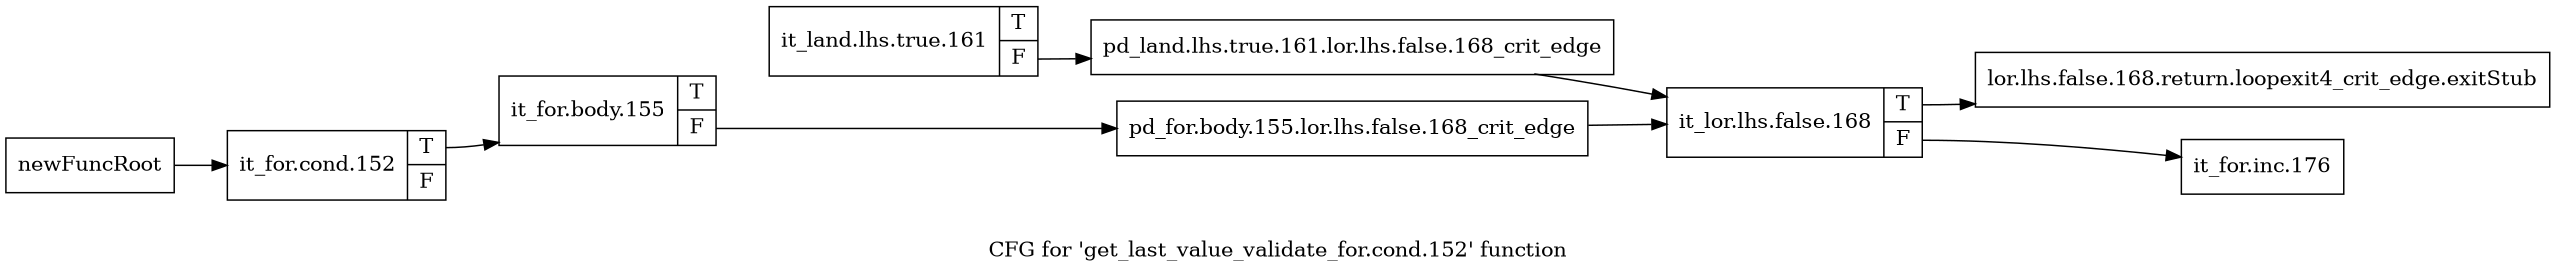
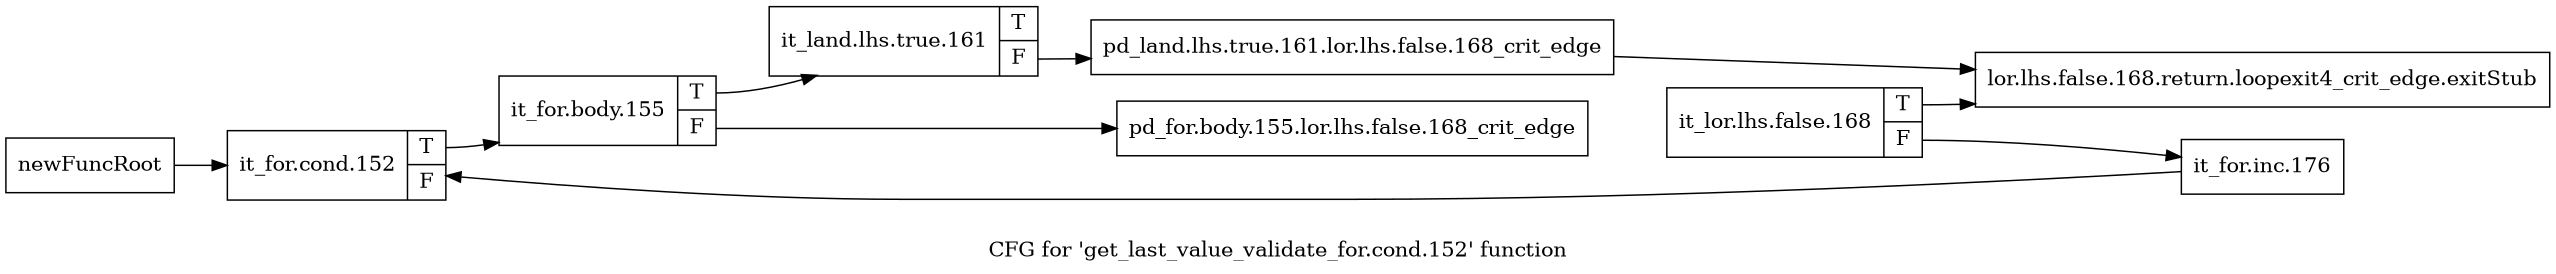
(1593, 84) -> (1787, 63)
none -> (760, 89)
(1620, 125) -> none
none -> (1321, 199)
